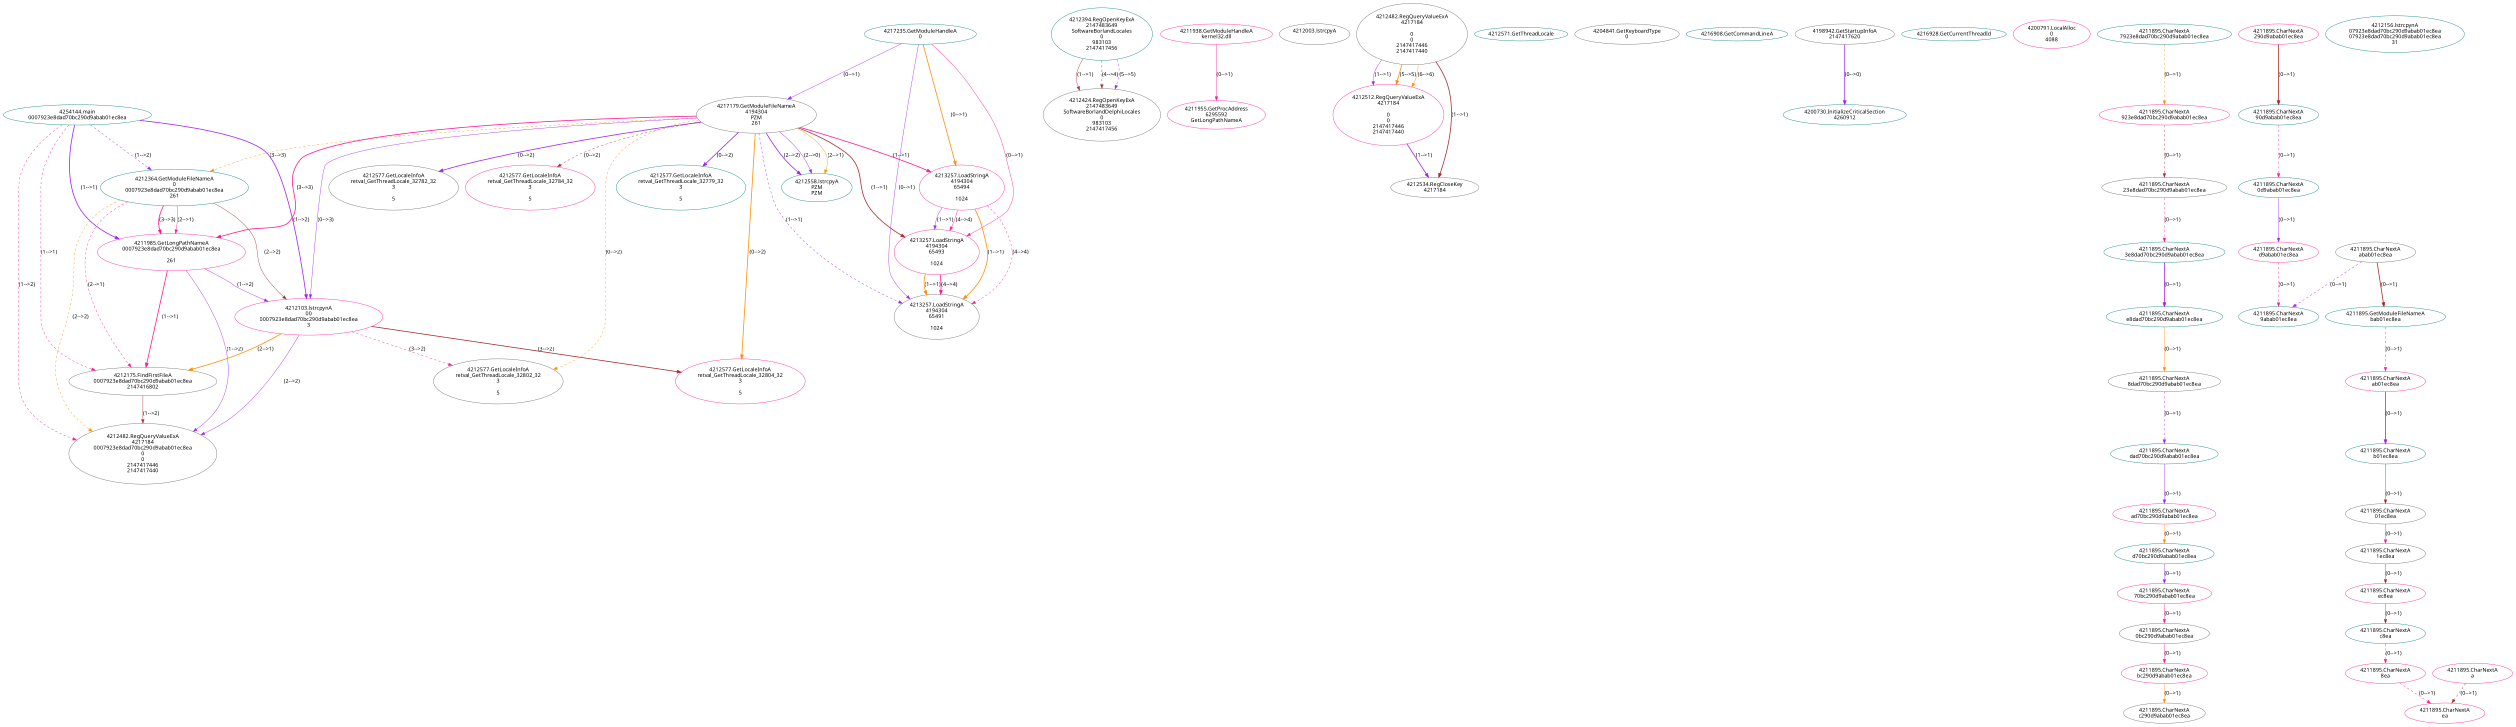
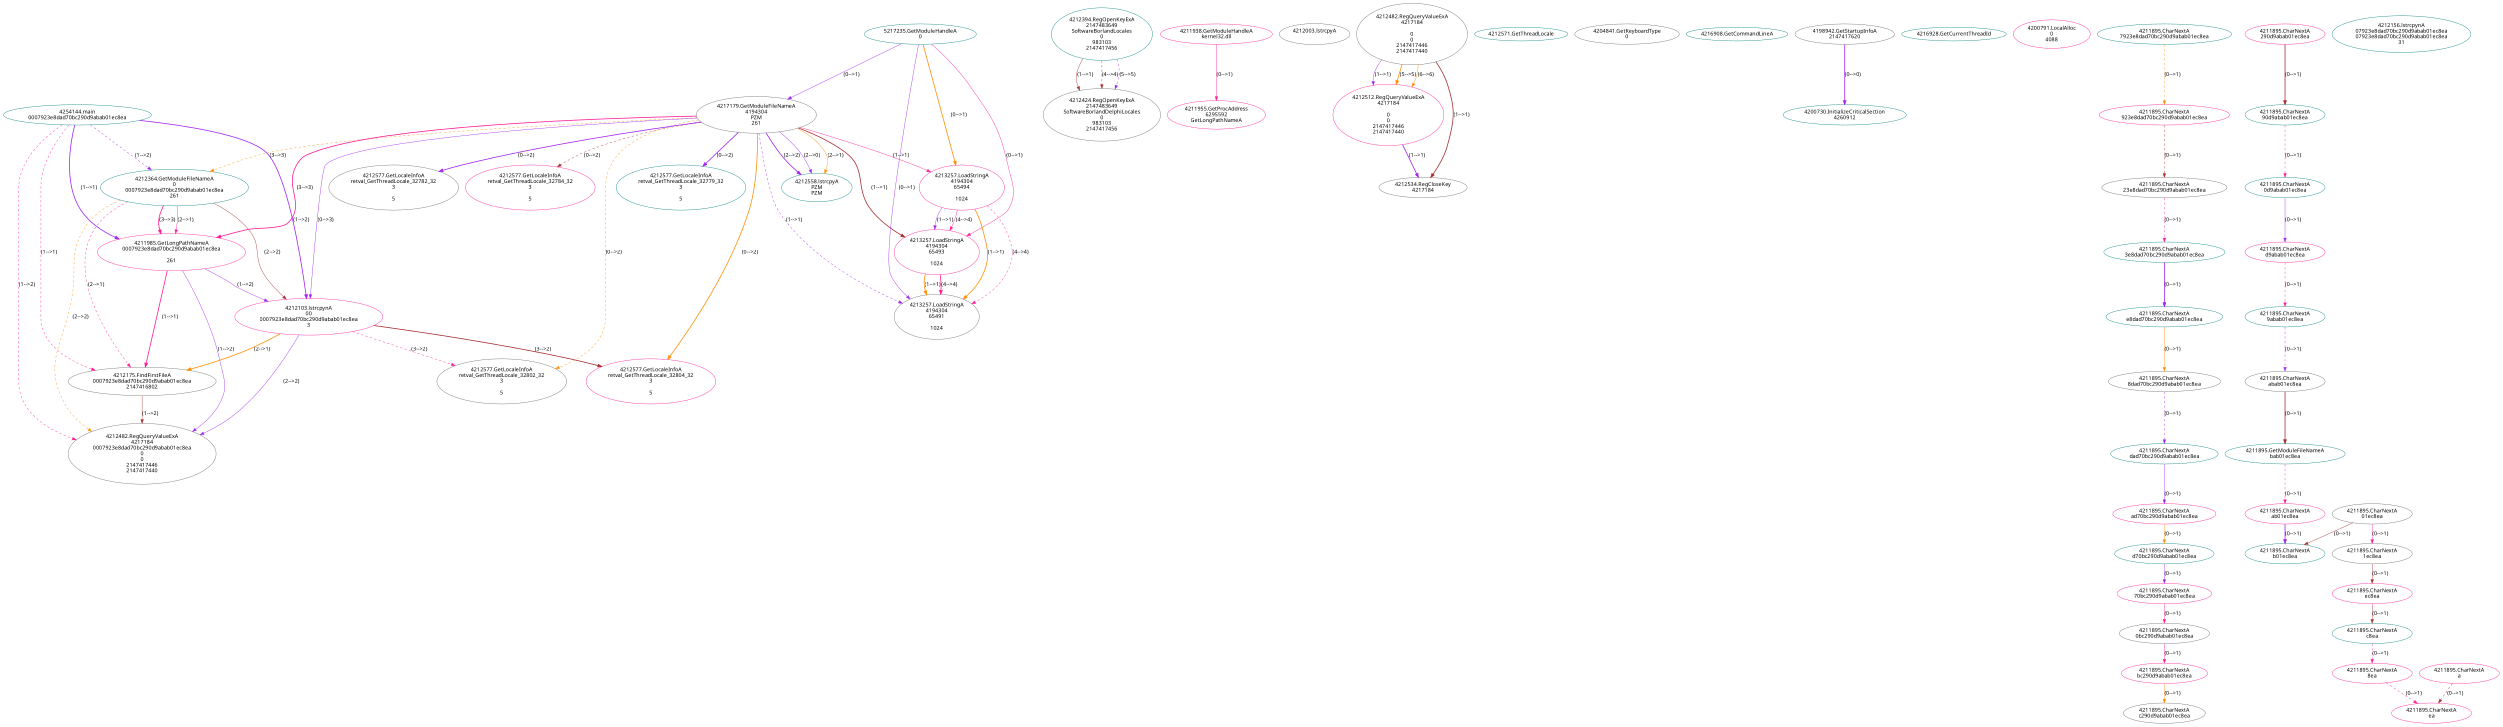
(920, 34) -> (920, 34)
(864, 147) -> (864, 147)
(2329, 283) -> (2285, 347)
(2386, 482) -> (2330, 533)
